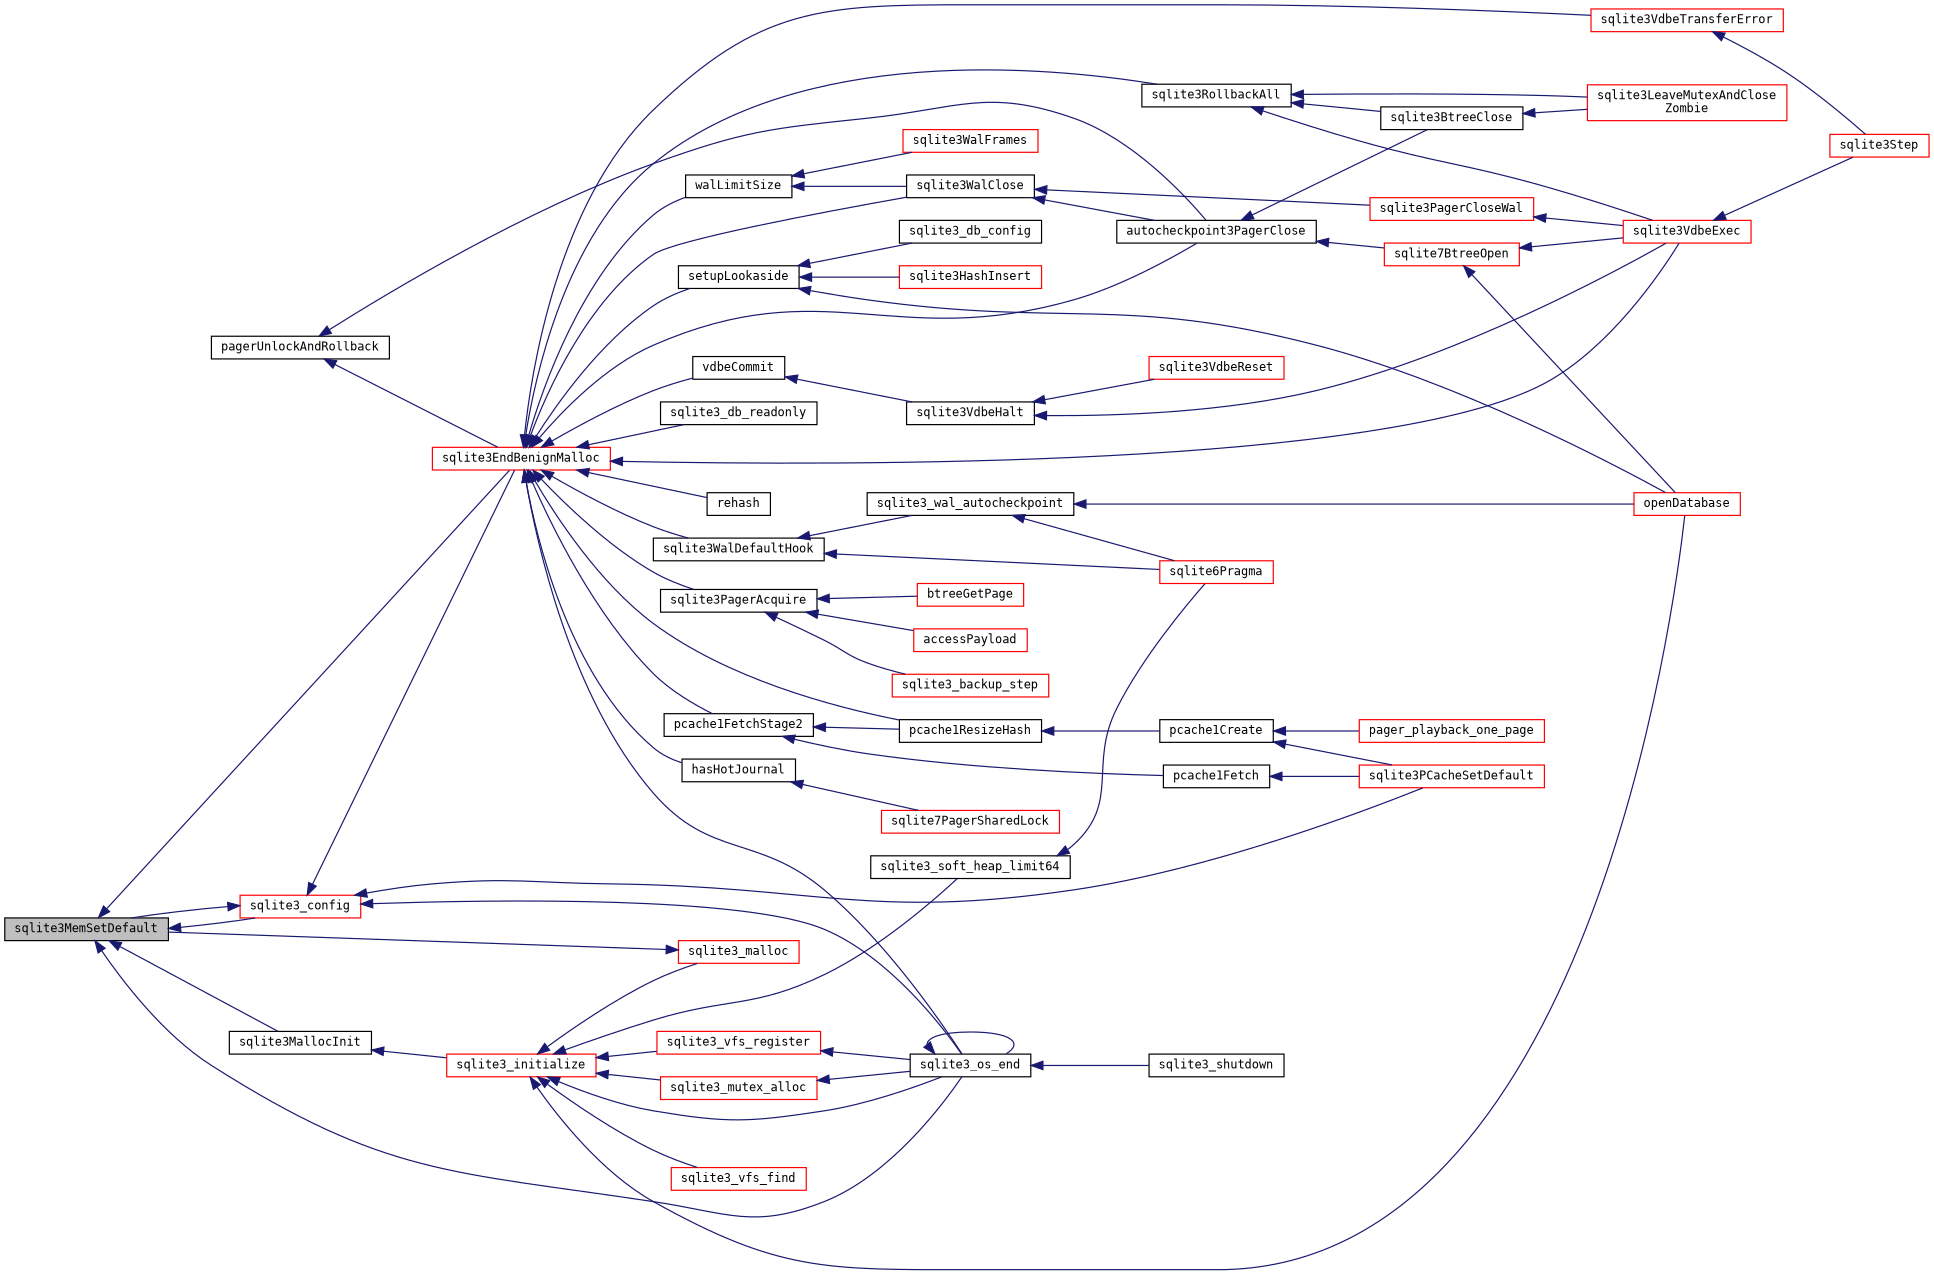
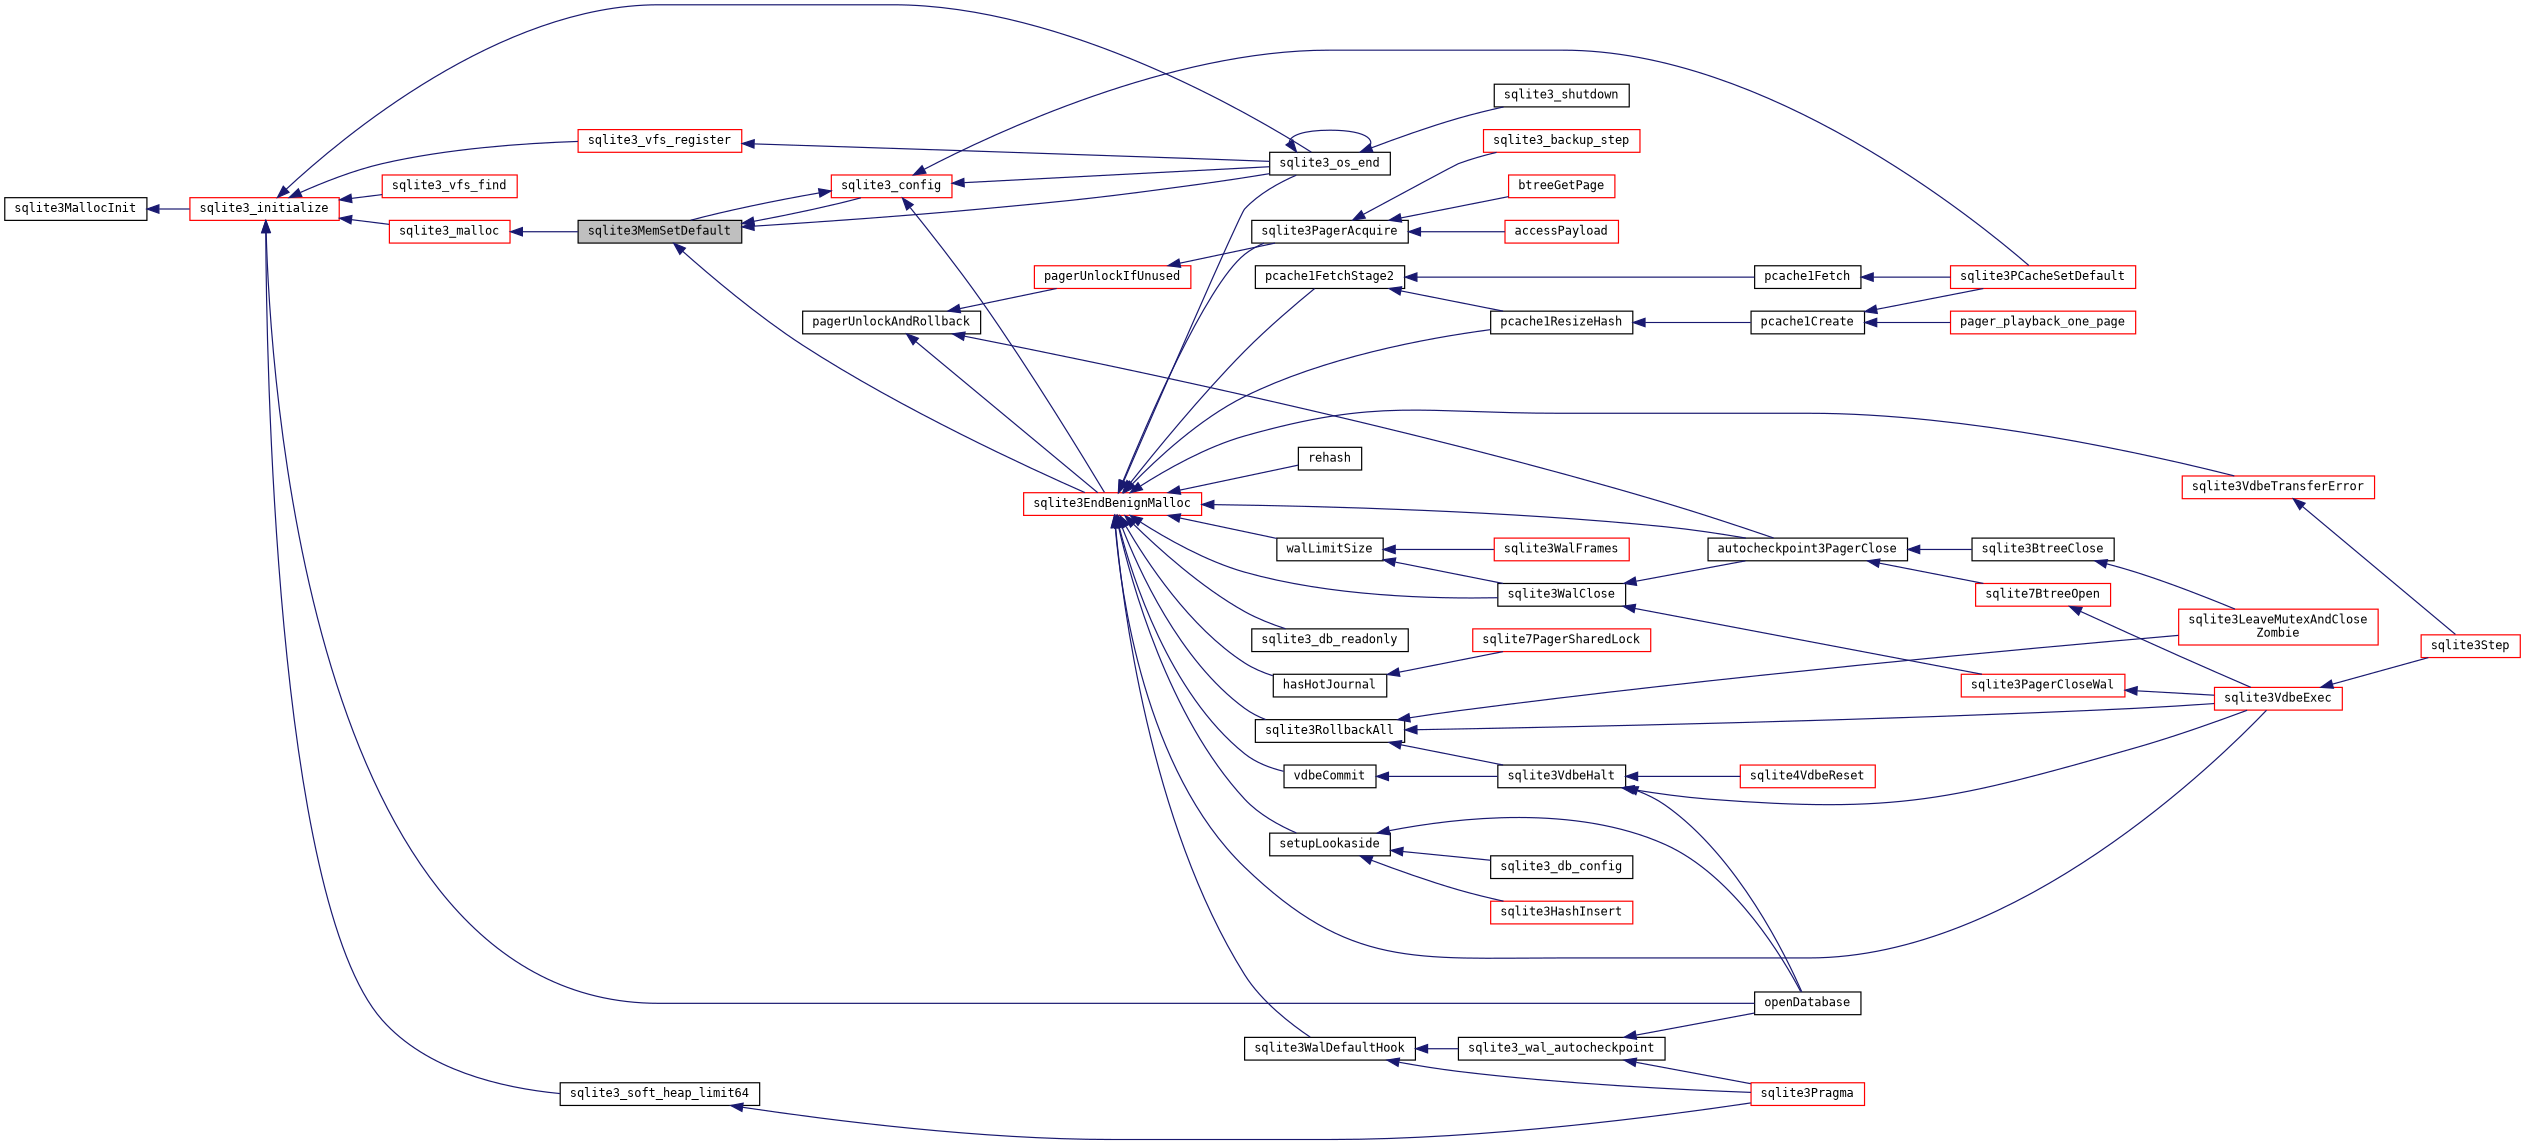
(1342, 108) -> (1452, 755)
none -> (1113, 277)
(1217, 368) -> (1808, 776)
(1574, 384) -> (1736, 877)
(1687, 504) -> (1808, 1003)
(1217, 572) -> (1808, 1094)
(199, 989) -> none
(739, 1088) -> none
